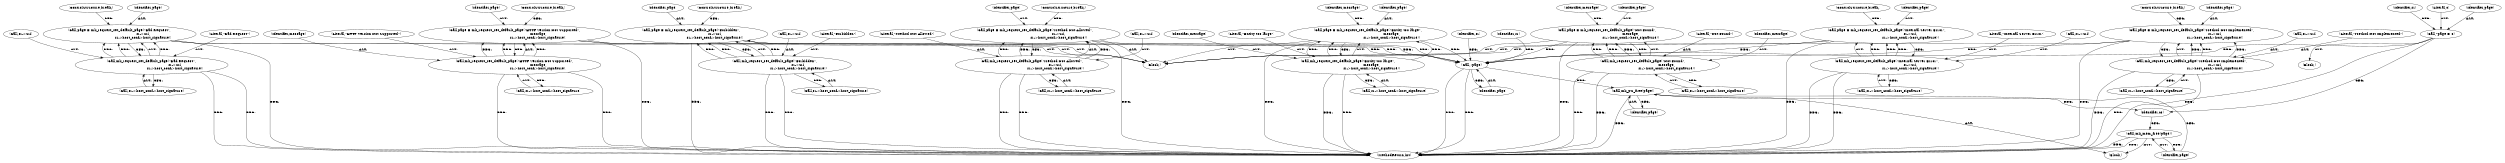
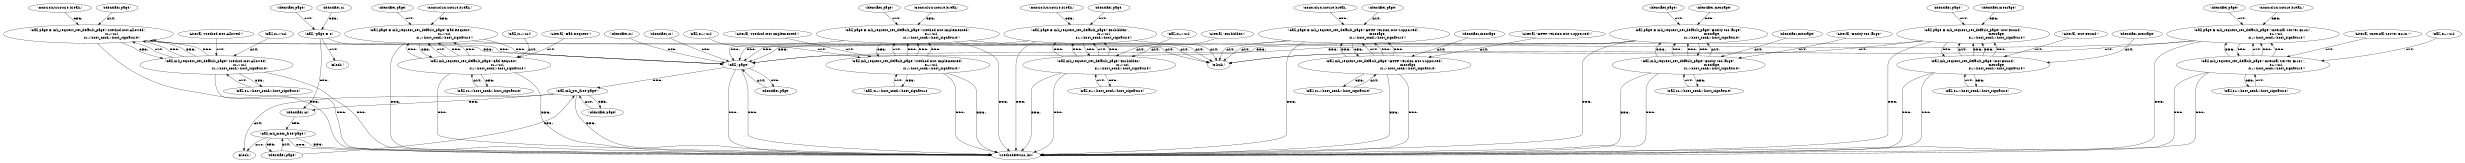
(2441, 8) -> none
(2115, 129) -> none
